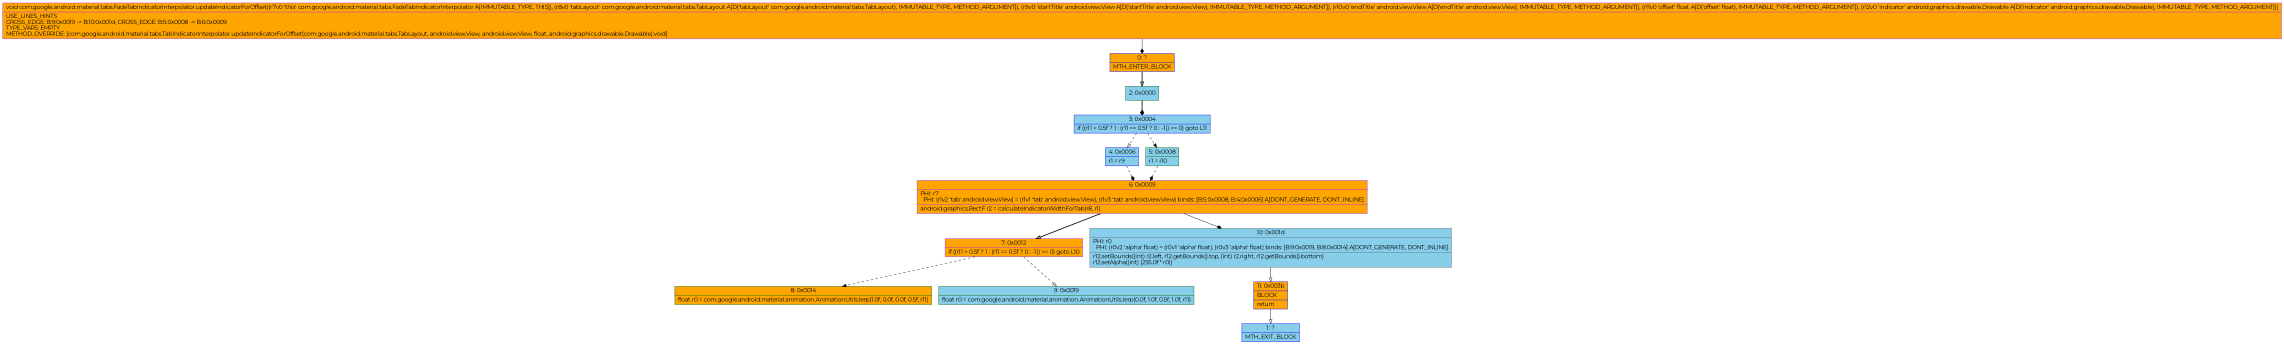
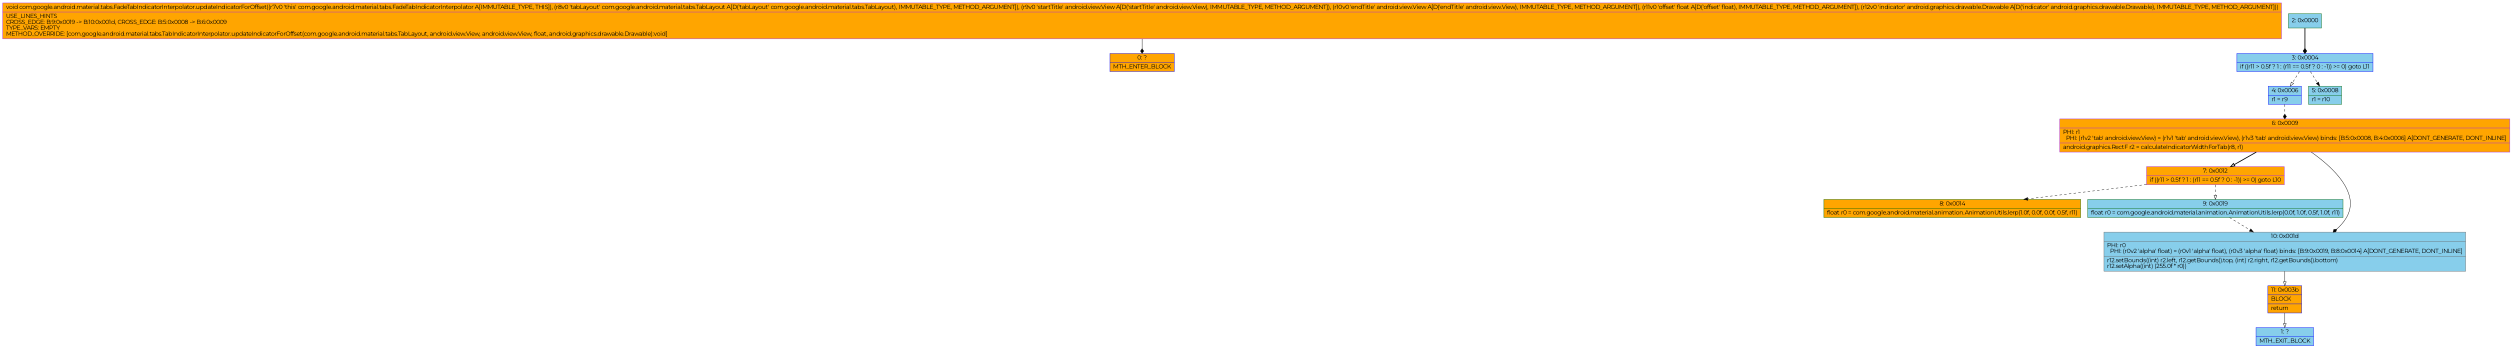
(1142, 77) -> none
(1155, 171) -> none
(930, 194) -> (2072, 132)
none -> (2240, 224)
